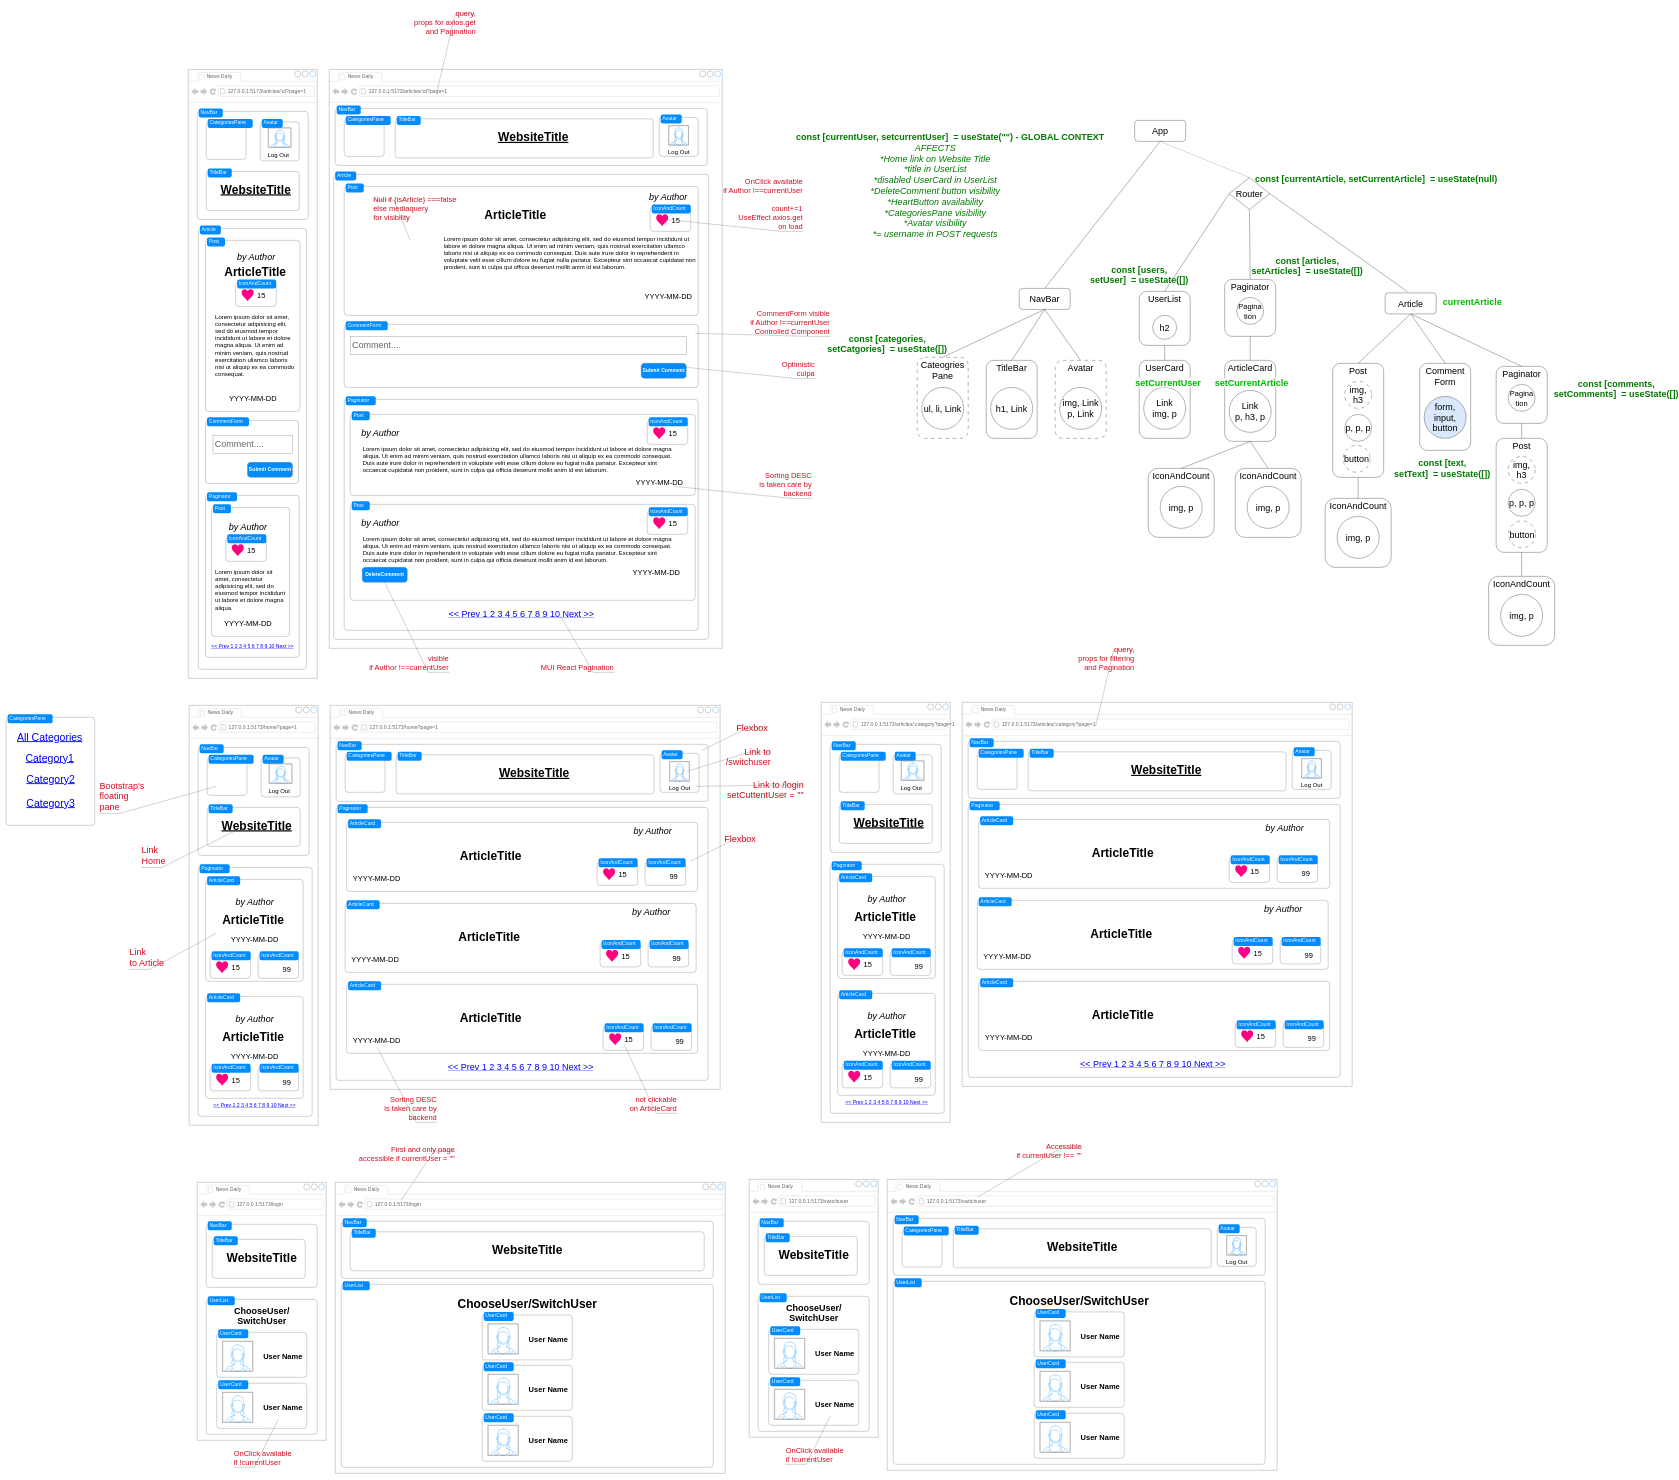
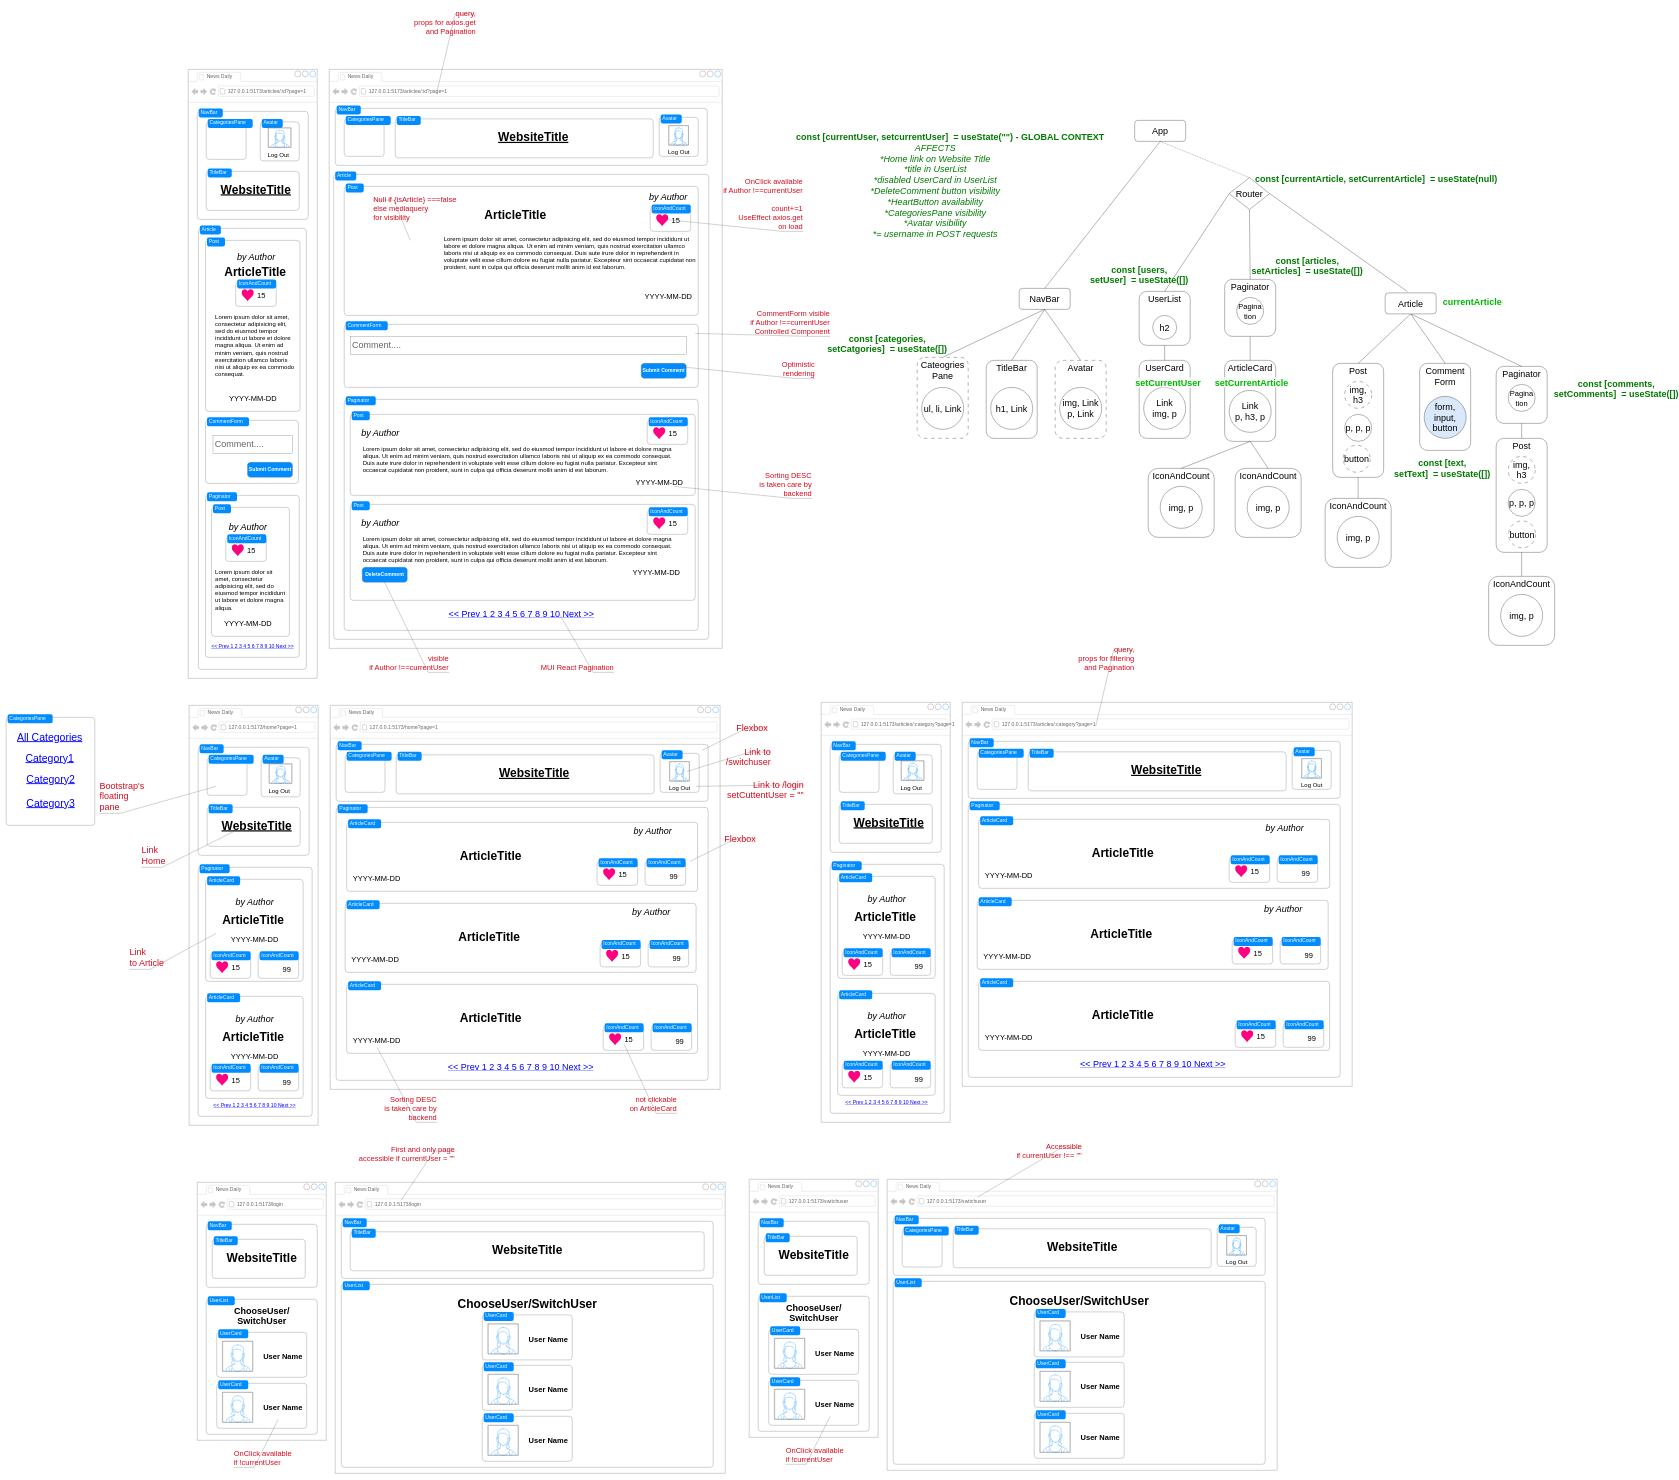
(797, 368) -> (797, 368)
